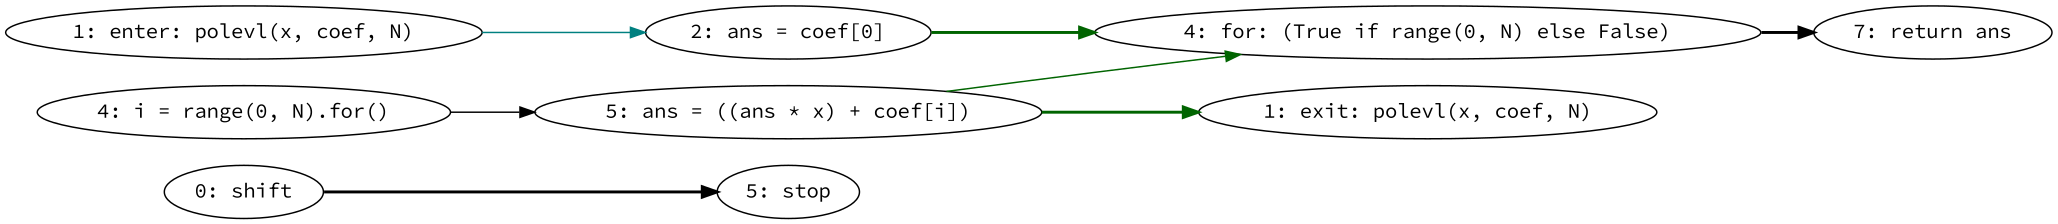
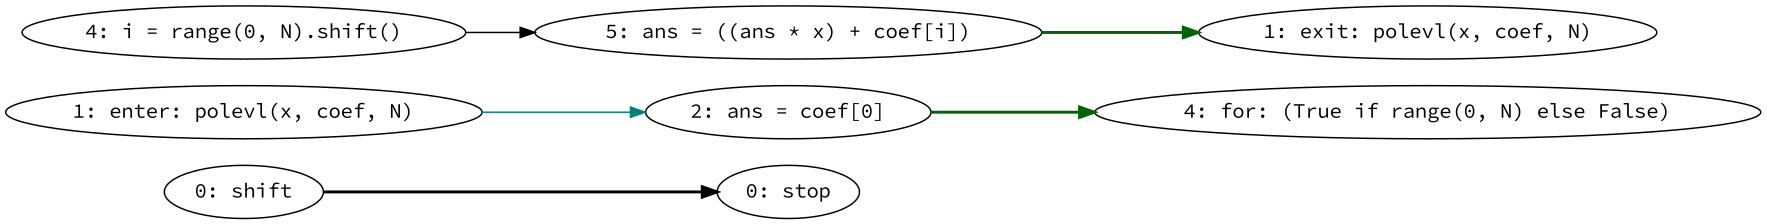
(1933, 32) -> none
(1086, 73) -> none
(244, 112) -> (244, 32)
(788, 192) -> (788, 192)
